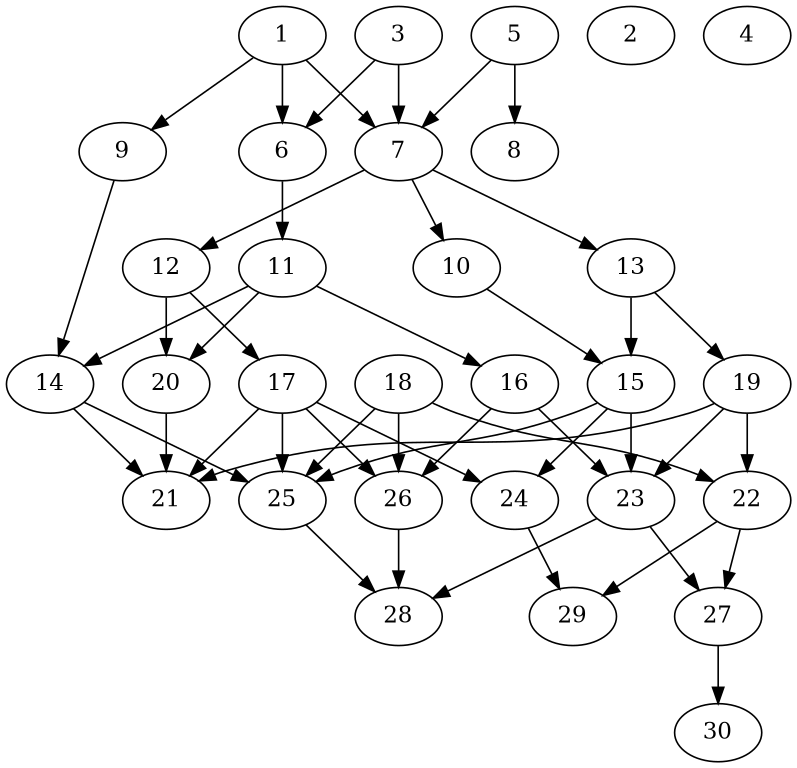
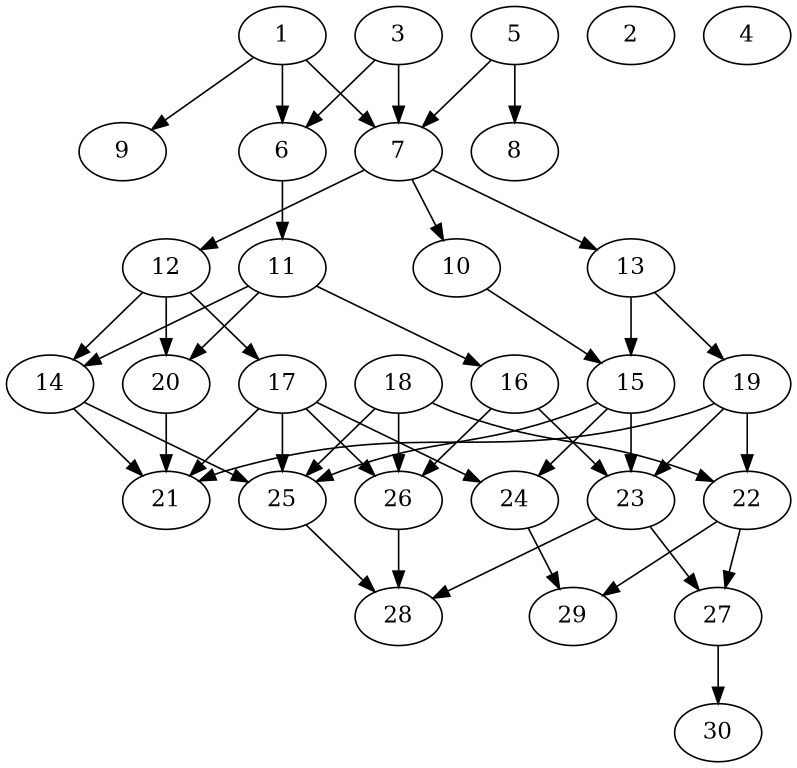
(89, 260) -> (114, 320)
